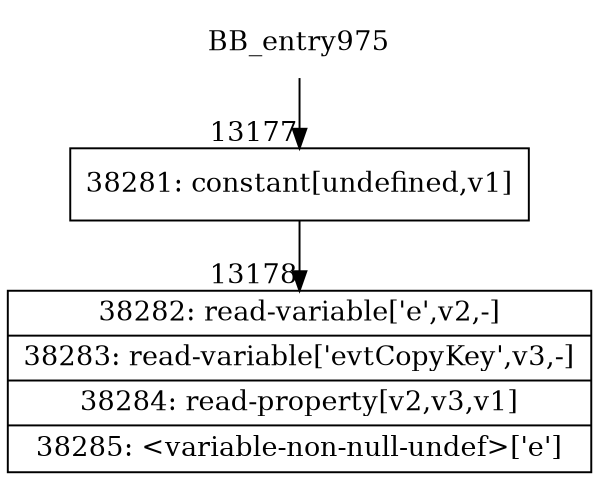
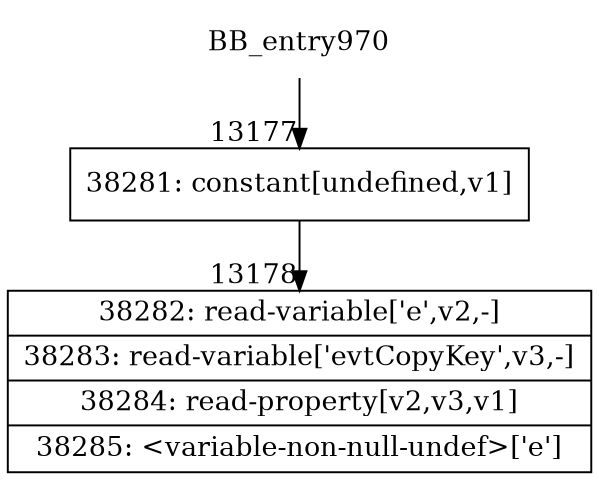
(300, 43) -> (300, 43)
